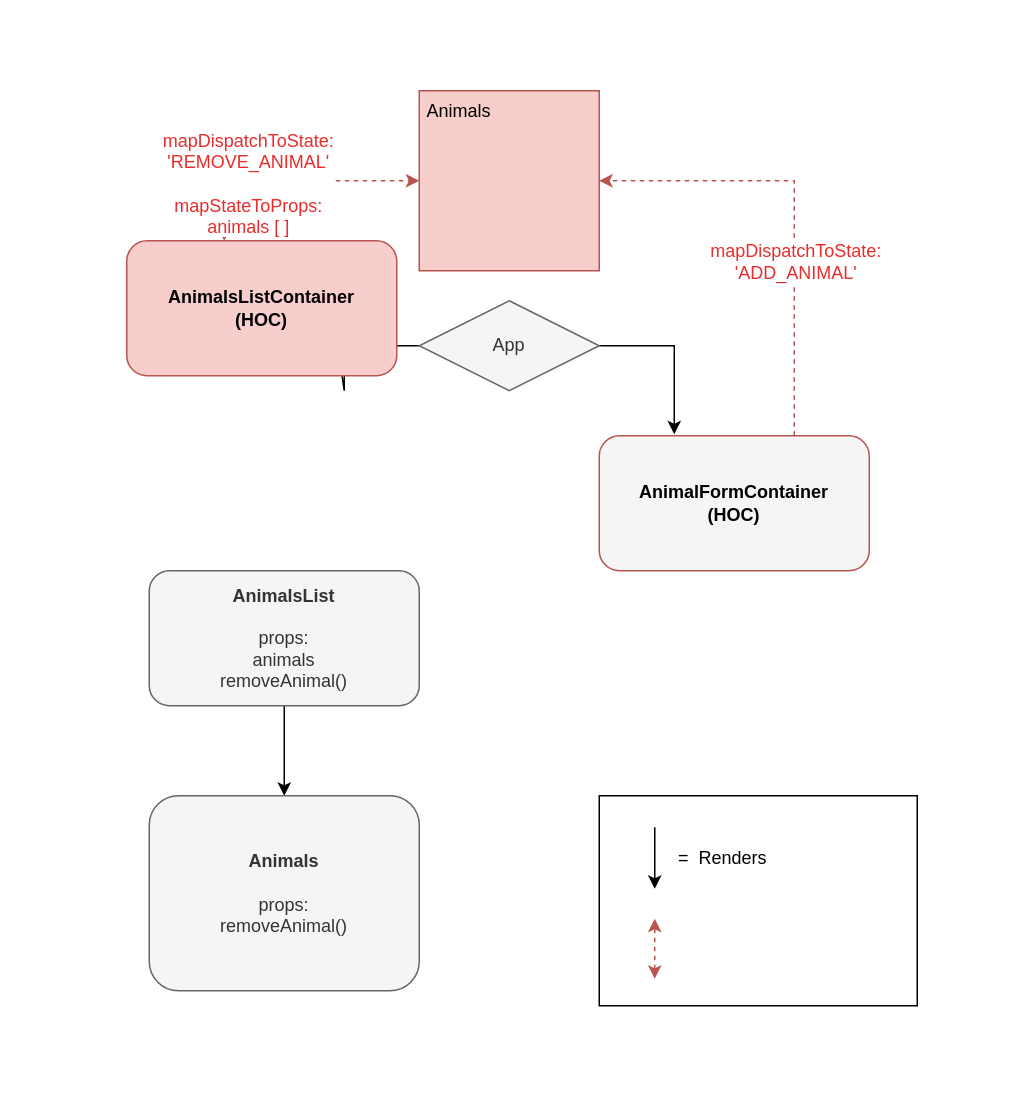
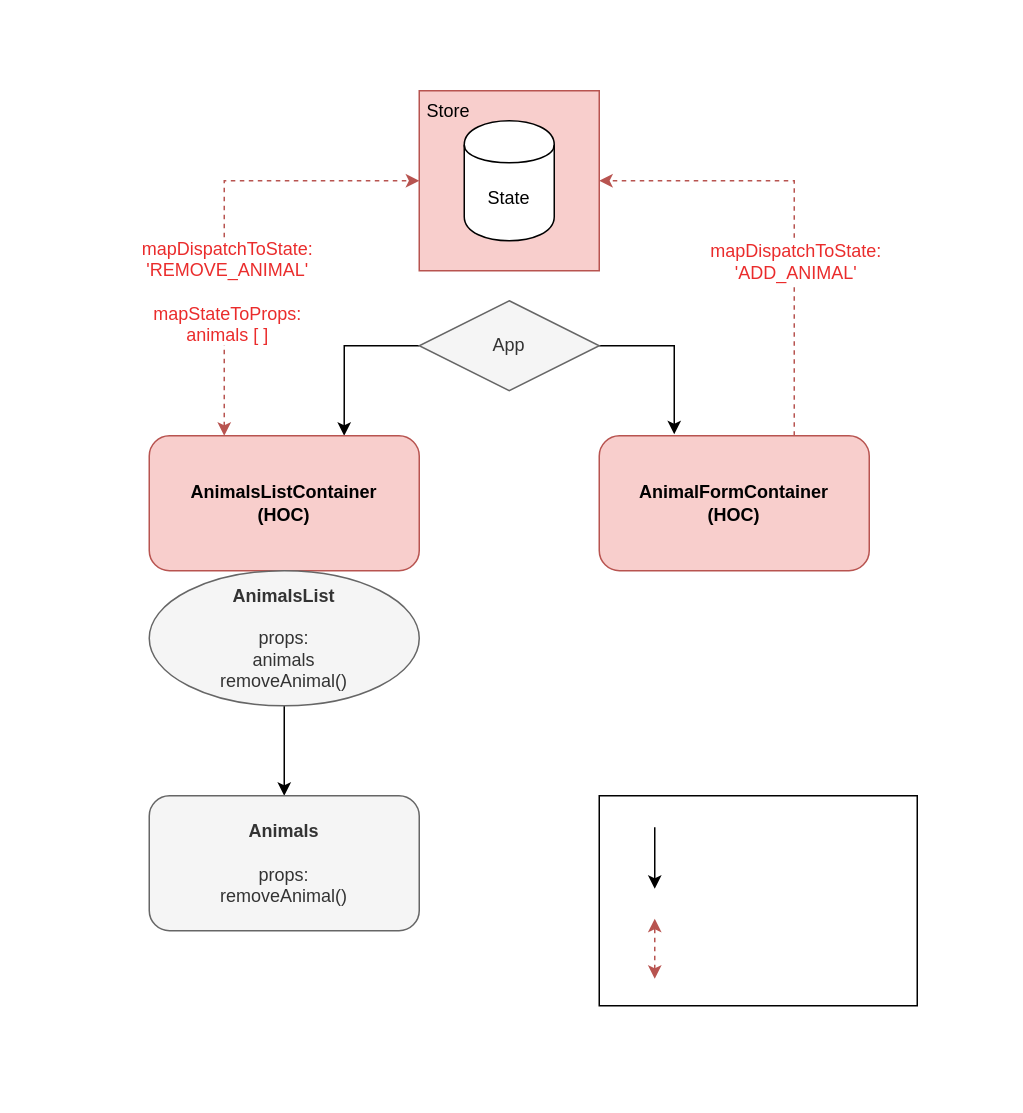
(453, 112) -> (447, 112)
none -> (509, 181)
(262, 308) -> (284, 503)
(734, 503) -> (734, 503)
(284, 638) -> (284, 638)
(728, 859) -> none
(284, 893) -> (284, 863)
